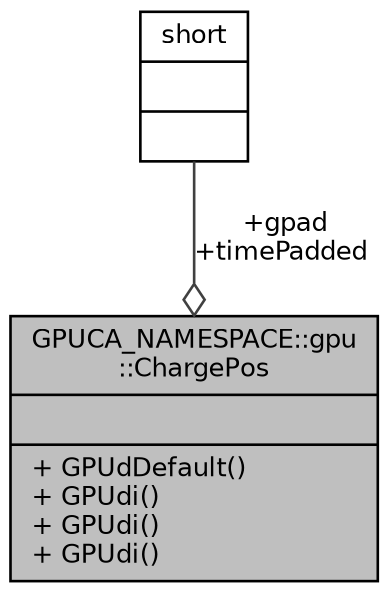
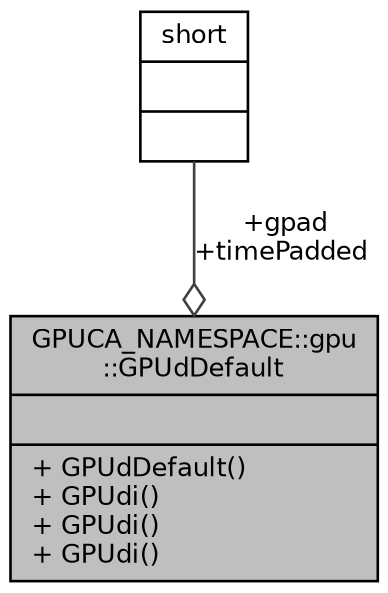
(194, 369) -> (194, 369)
